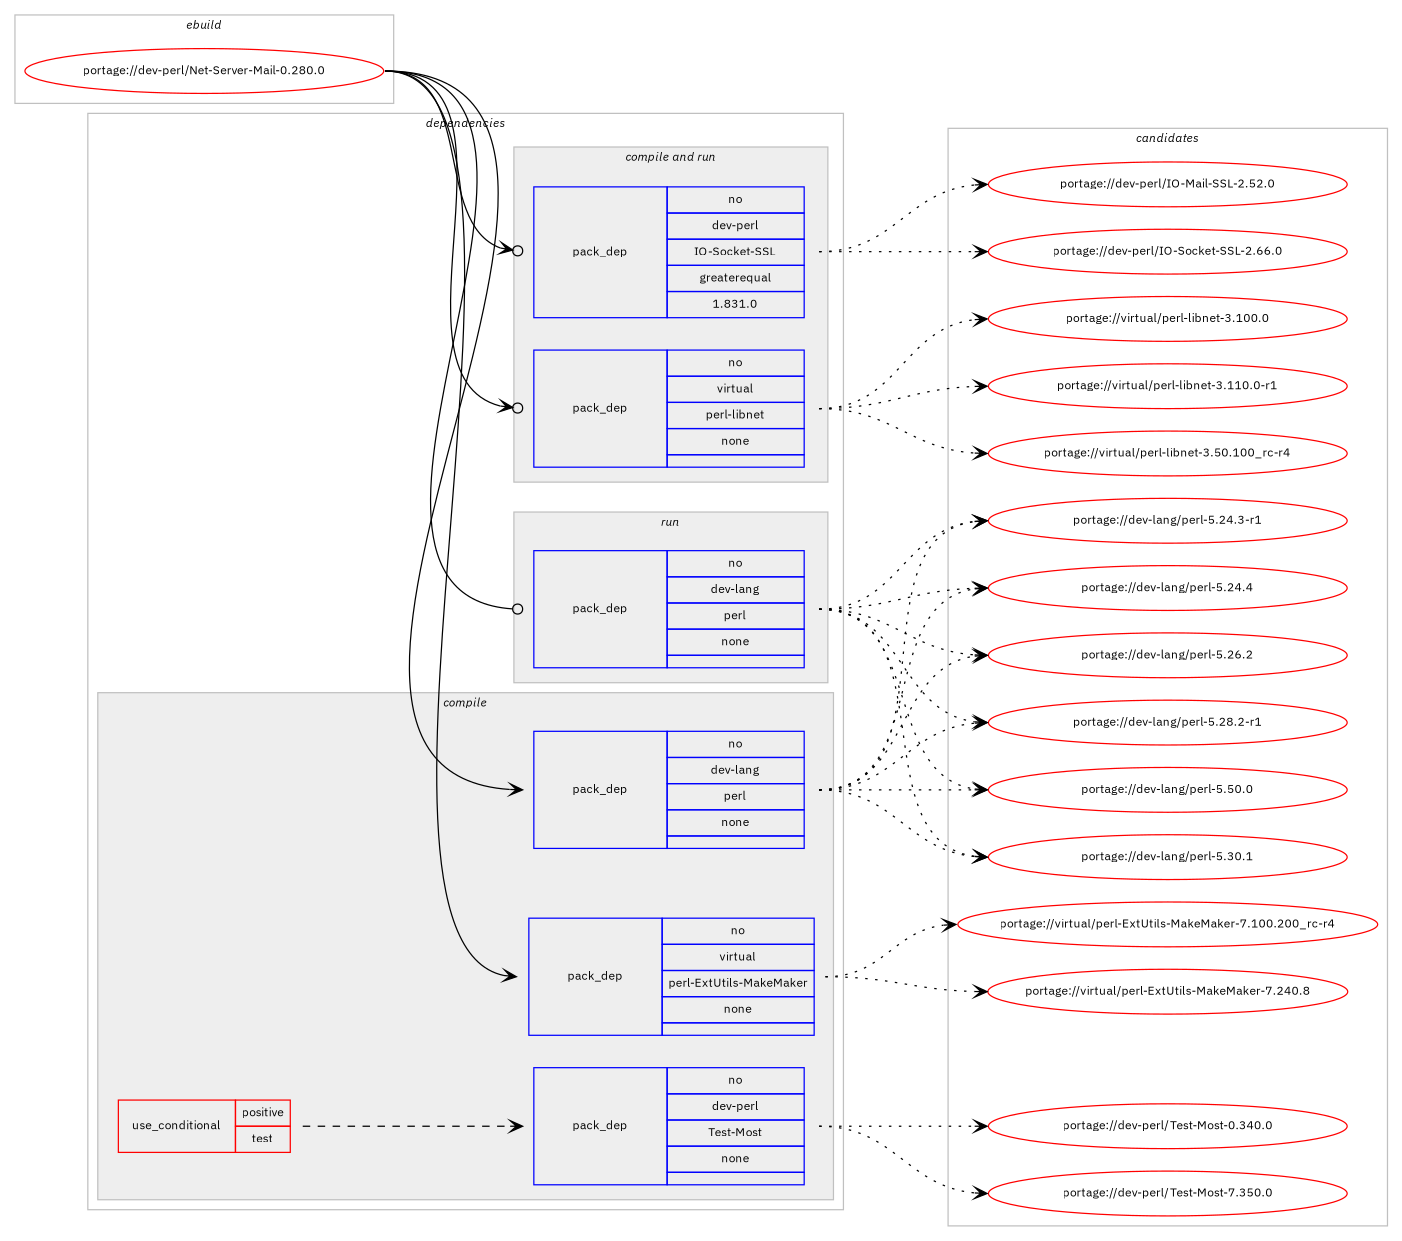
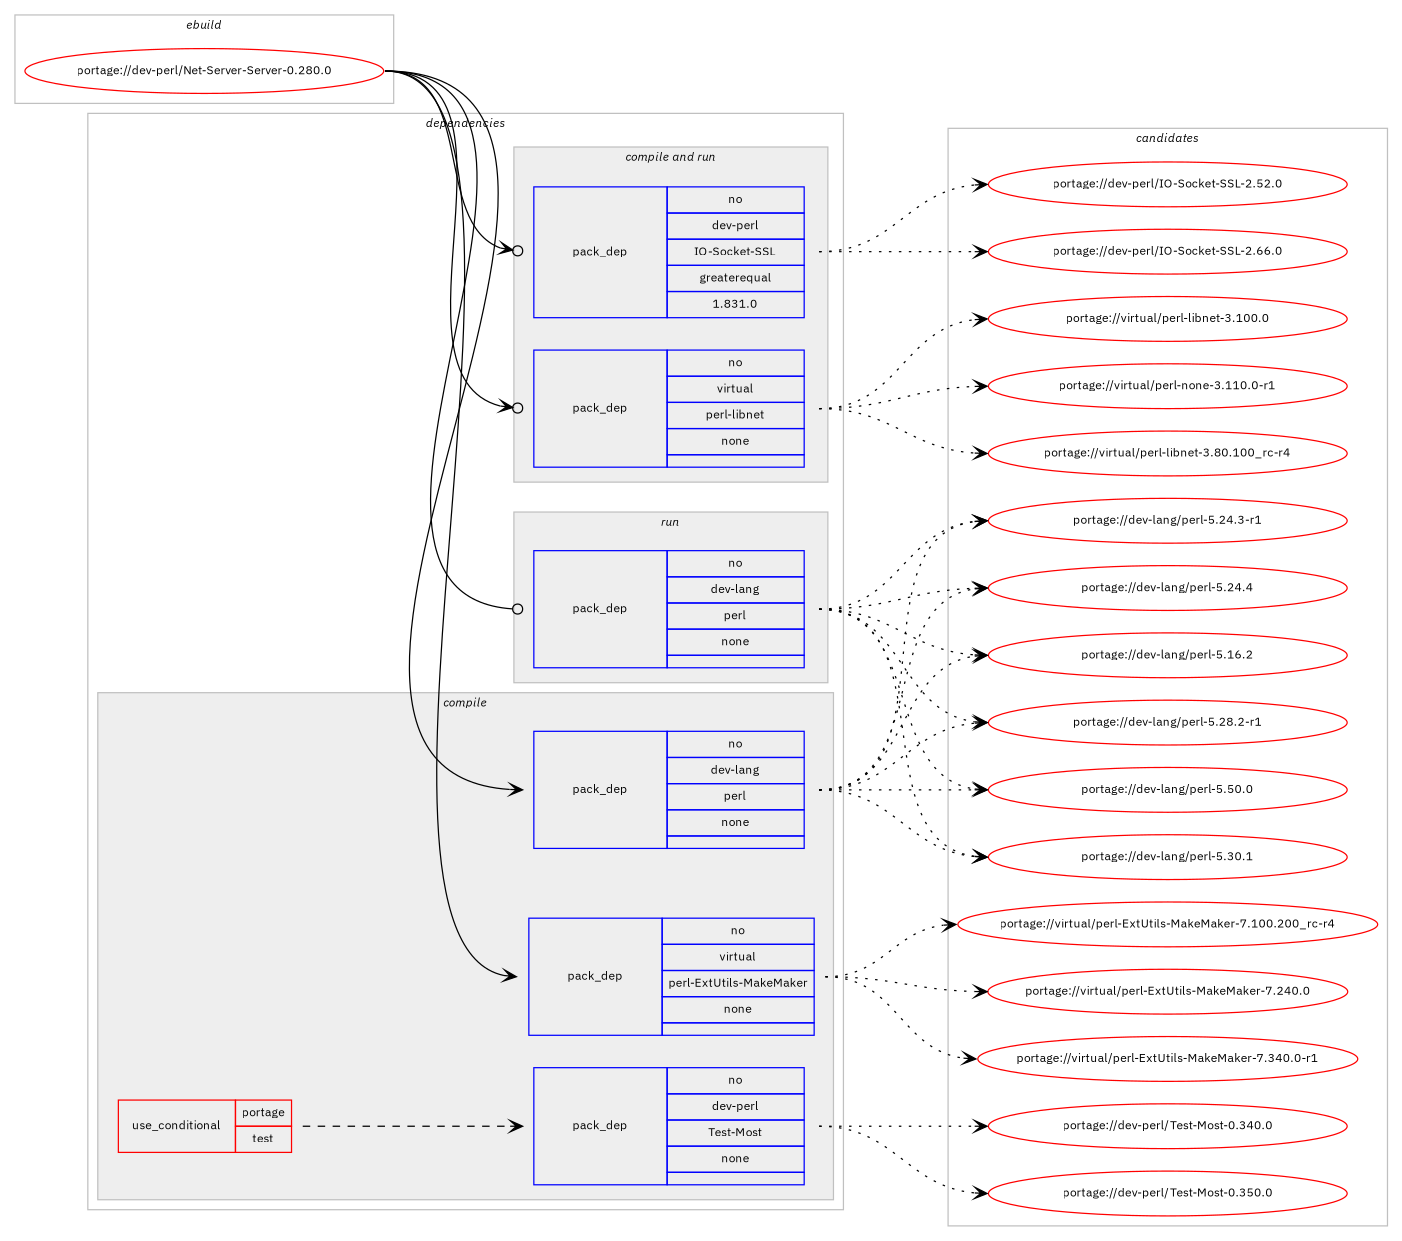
(204, 71) -> (204, 71)
(1168, 184) -> (1168, 184)
(1168, 386) -> (1168, 386)
(1168, 453) -> (1168, 453)
(1168, 655) -> (1168, 655)
(1168, 992) -> (1168, 992)
none -> (1168, 1059)
(263, 1113) -> (263, 1113)
(1168, 1194) -> (1168, 1194)
